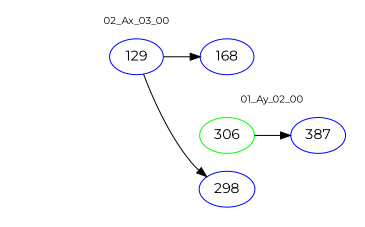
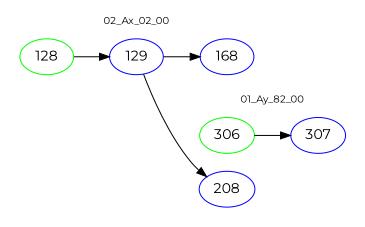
(137, 21) -> (137, 21)
none -> (47, 57)
(272, 100) -> (272, 100)
(318, 135) -> (318, 135)
(227, 189) -> (227, 189)
